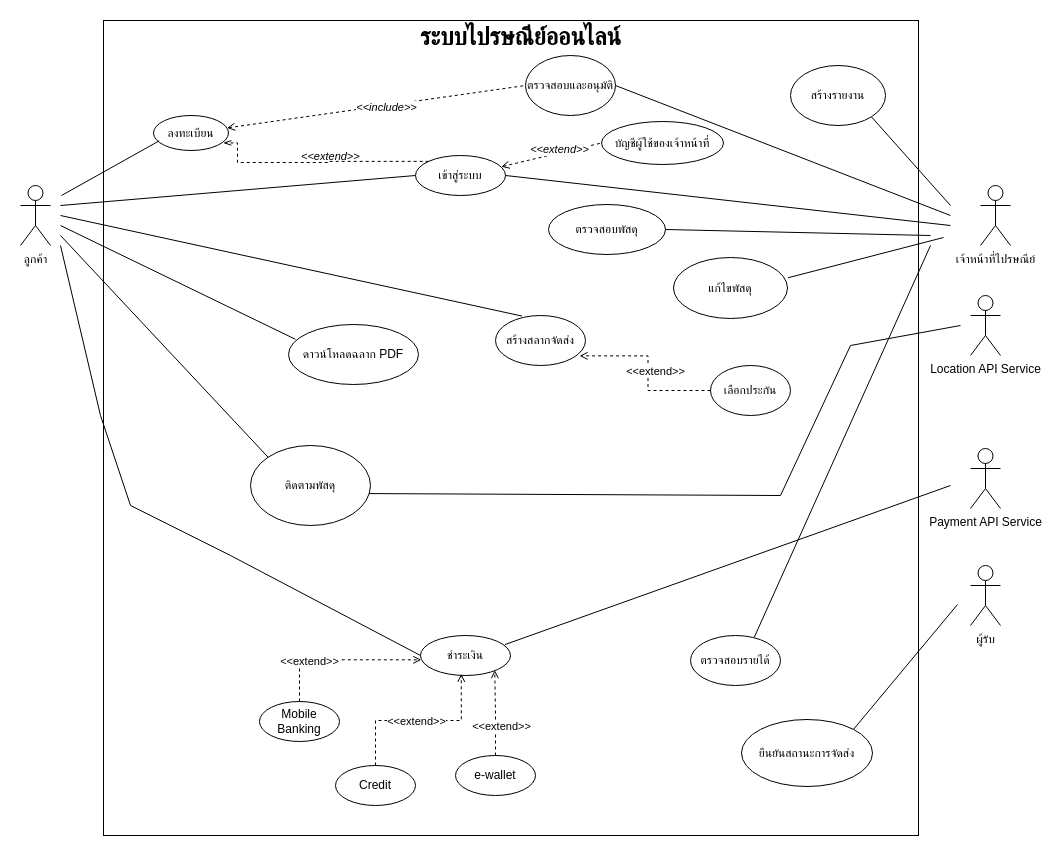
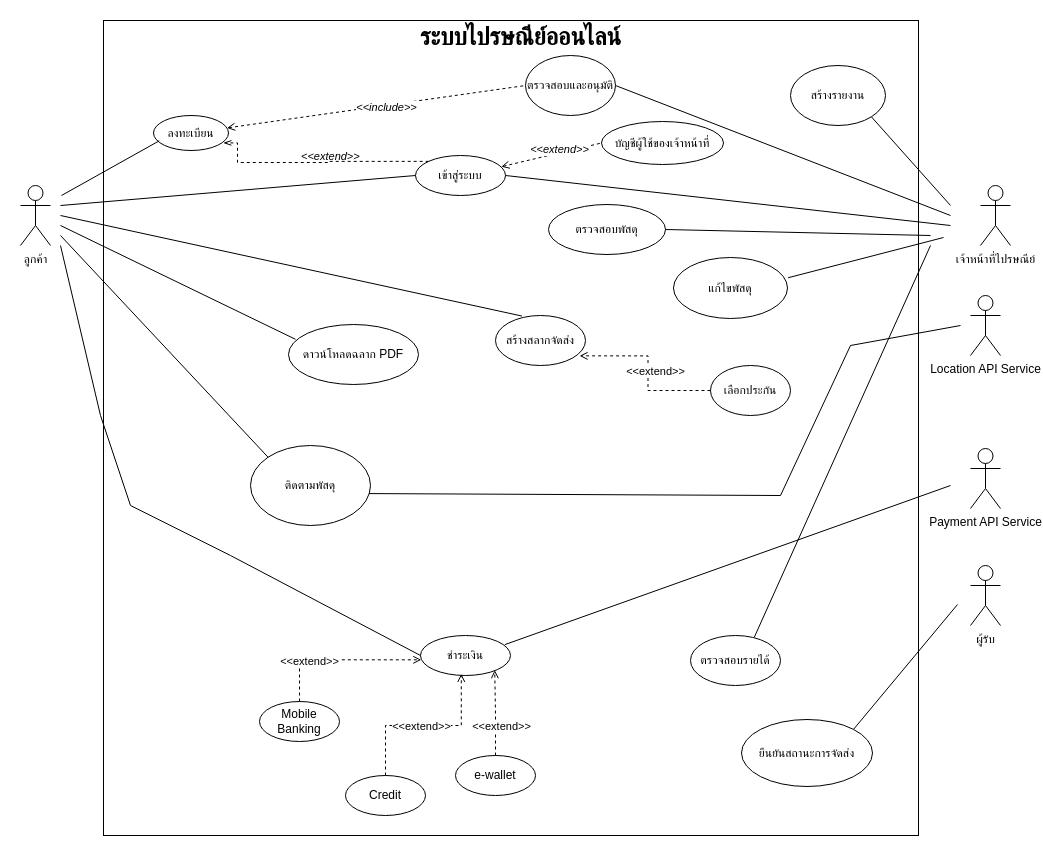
(376, 786) -> (386, 796)
